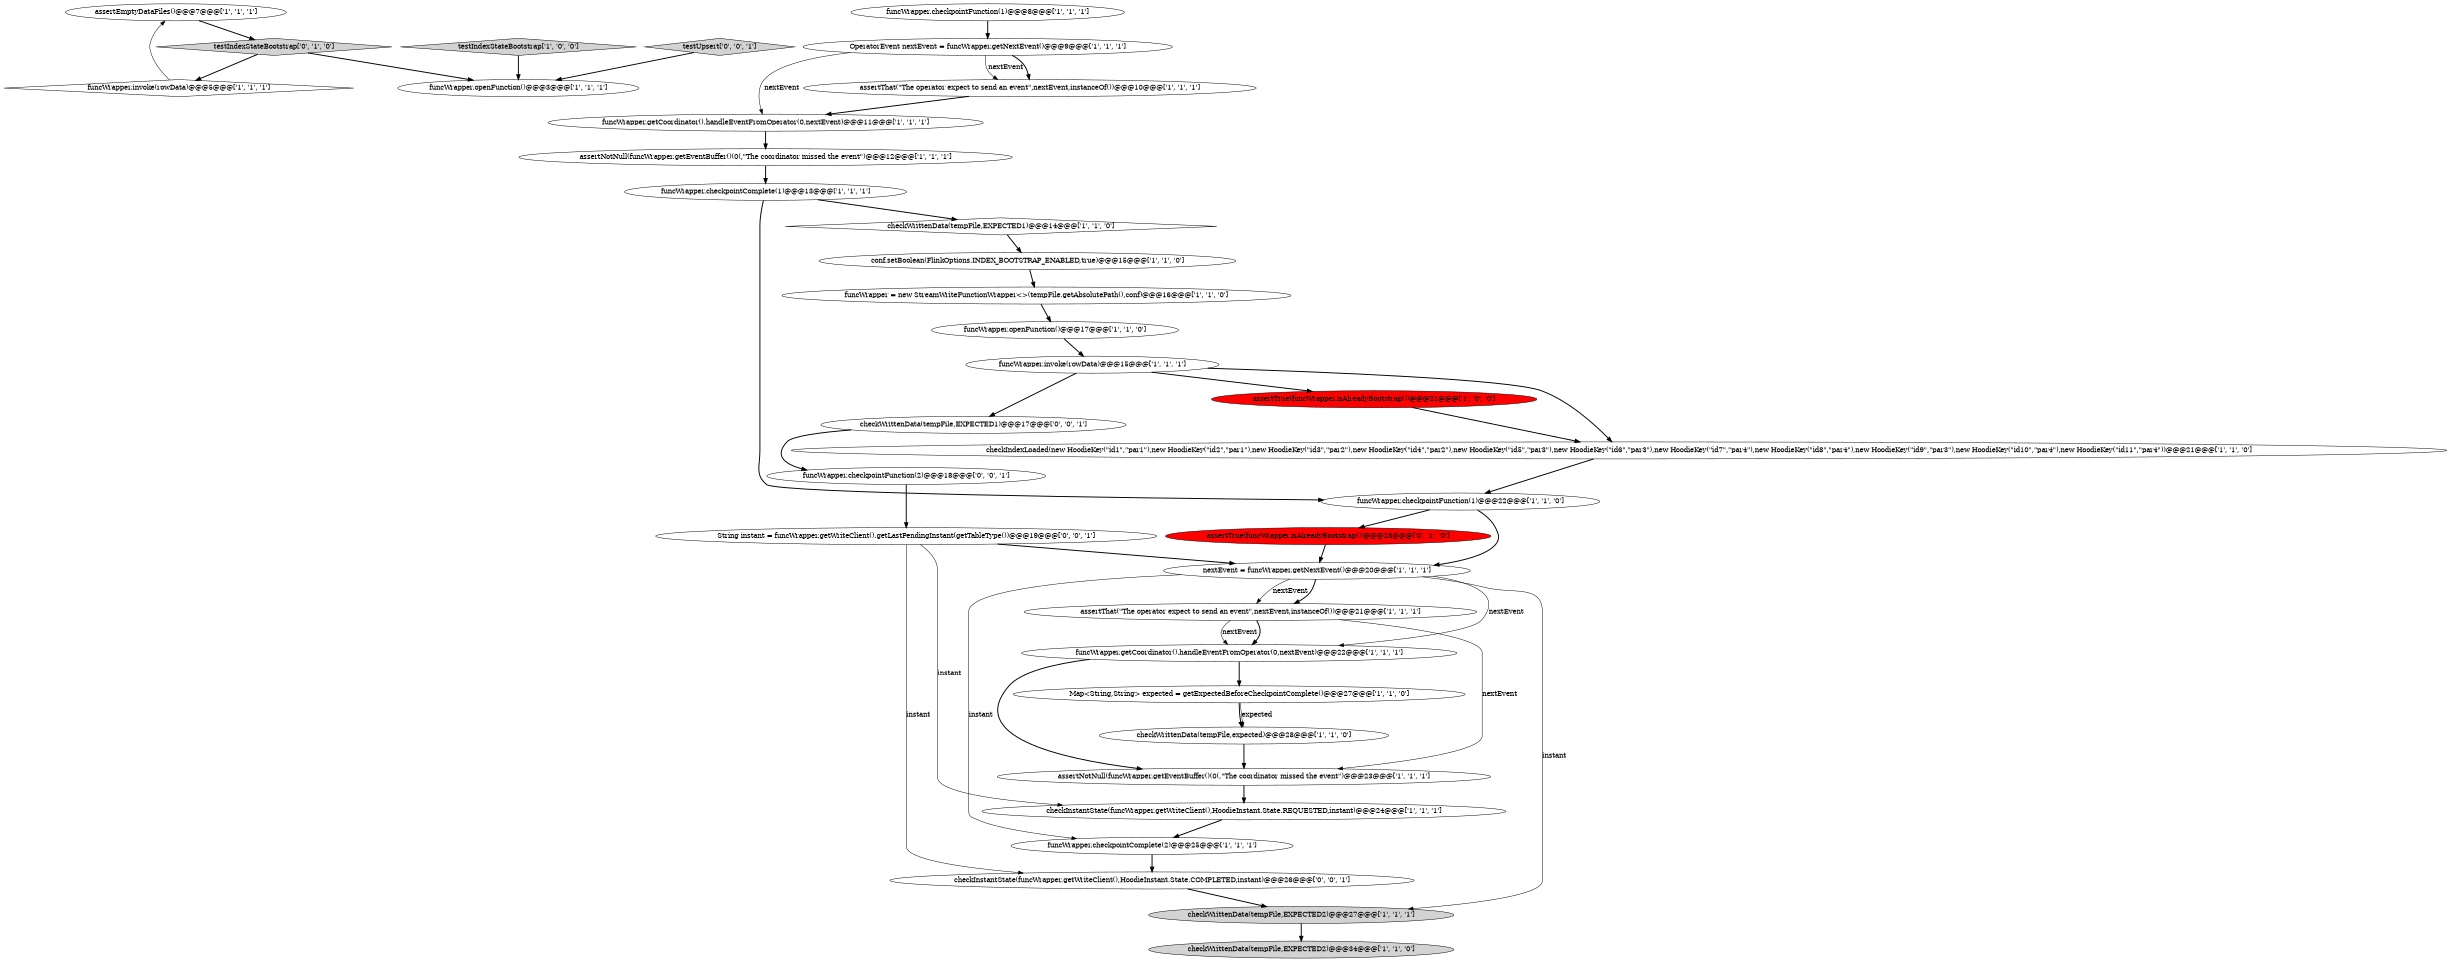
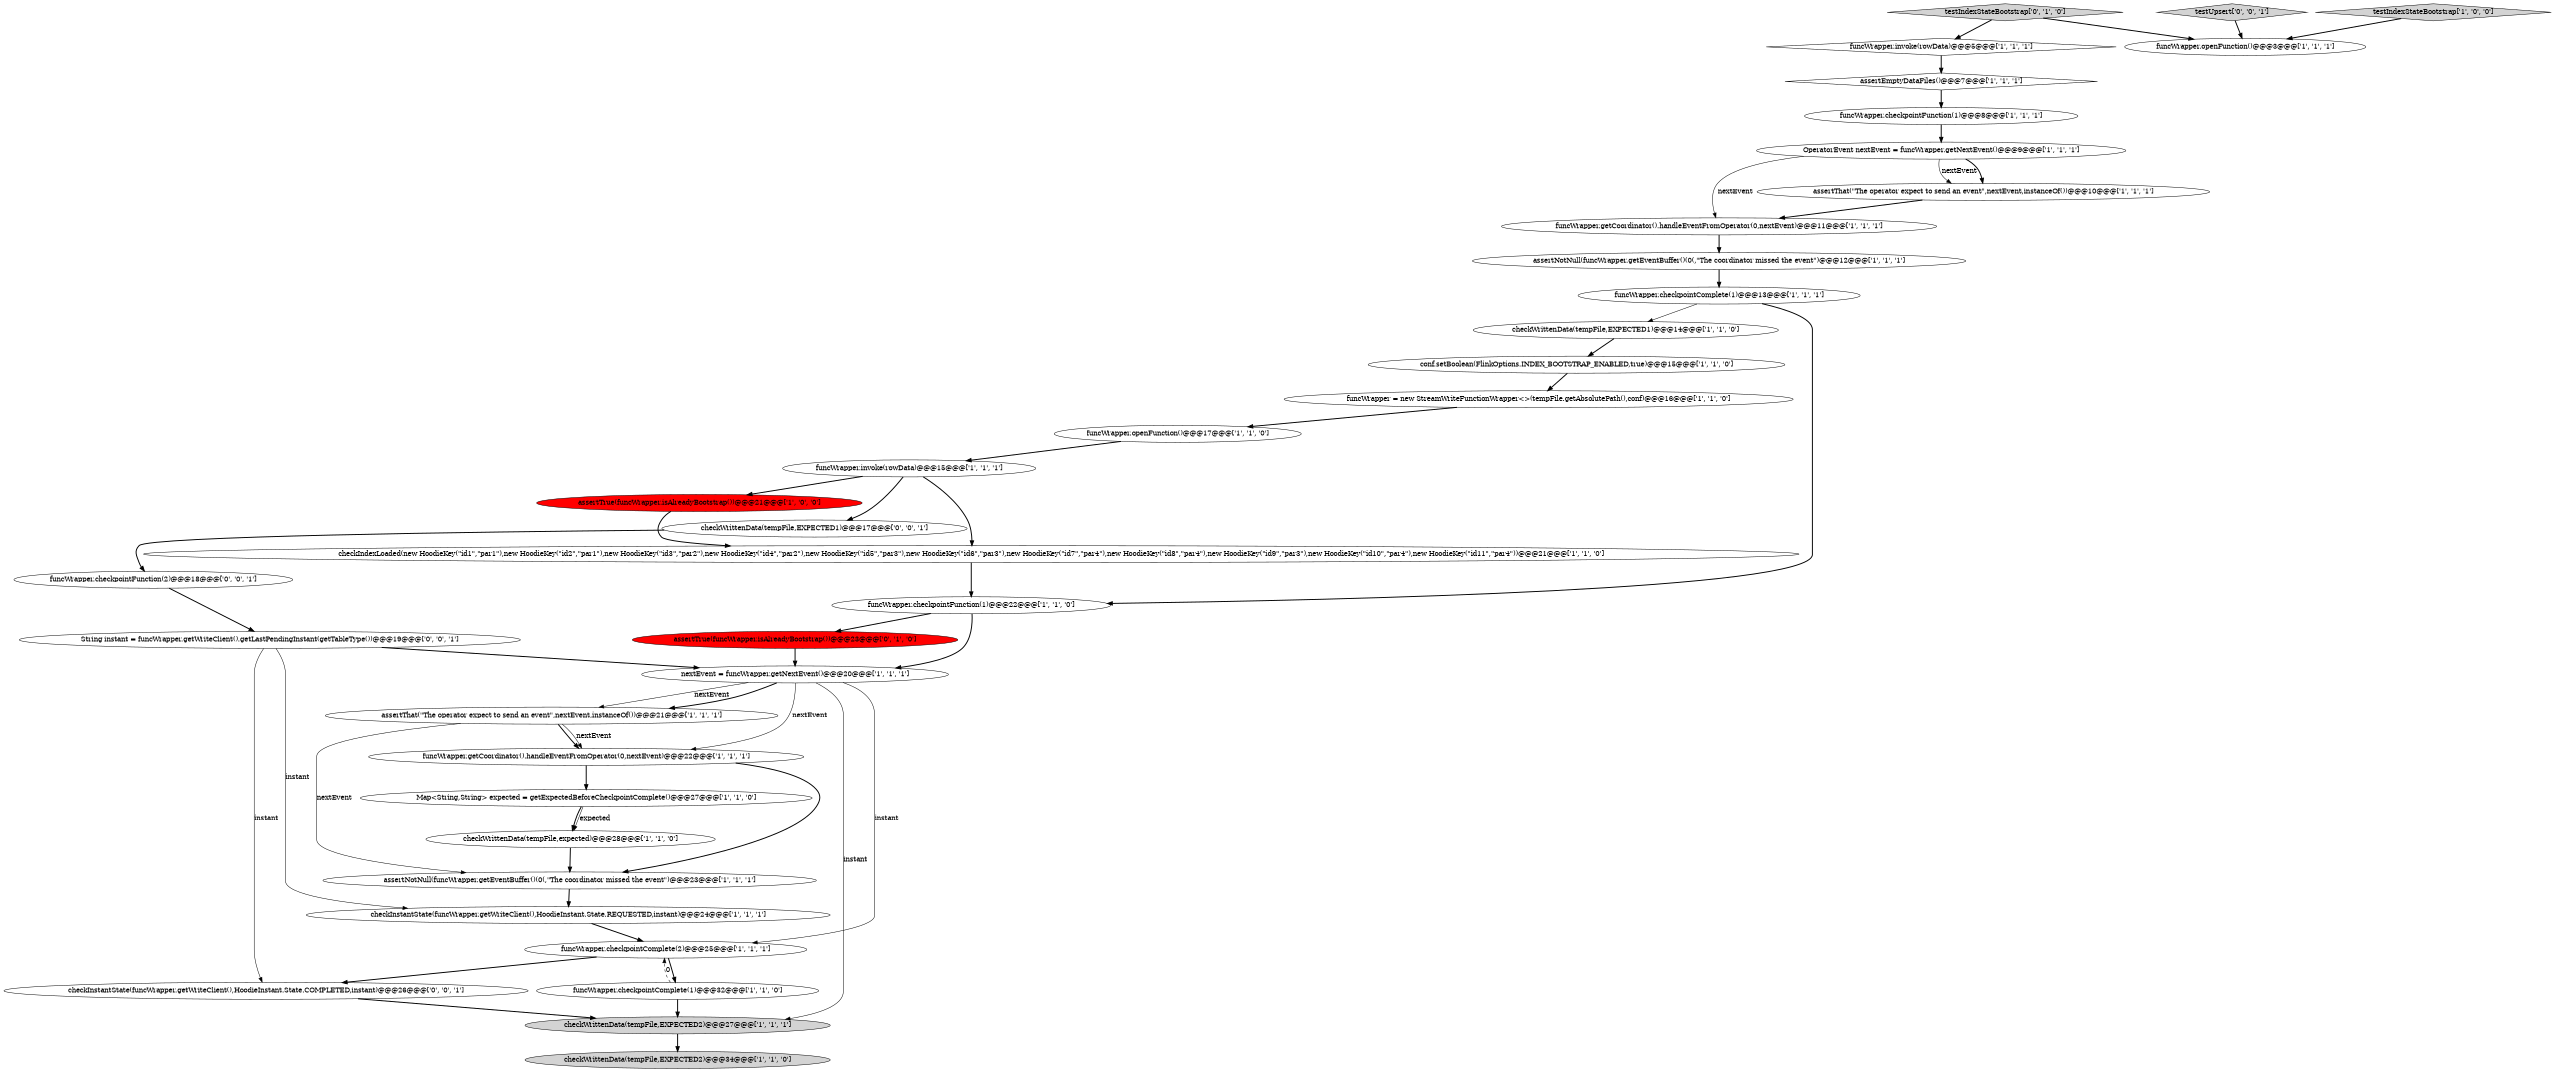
(176, 12) -> (1941, 81)
(224, 29) -> (1941, 96)
(151, 53) -> (1941, 62)
(885, 209) -> (1675, 312)
(1001, 226) -> (1626, 330)
none -> (678, 991)
